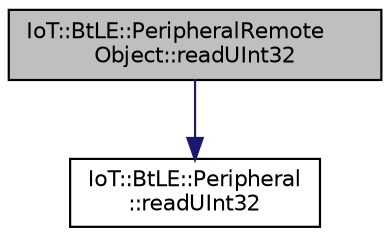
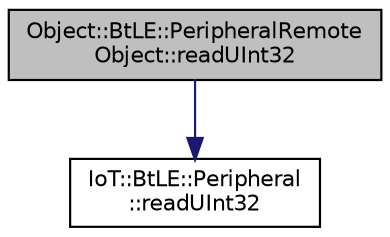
(195, 45) -> (195, 45)
